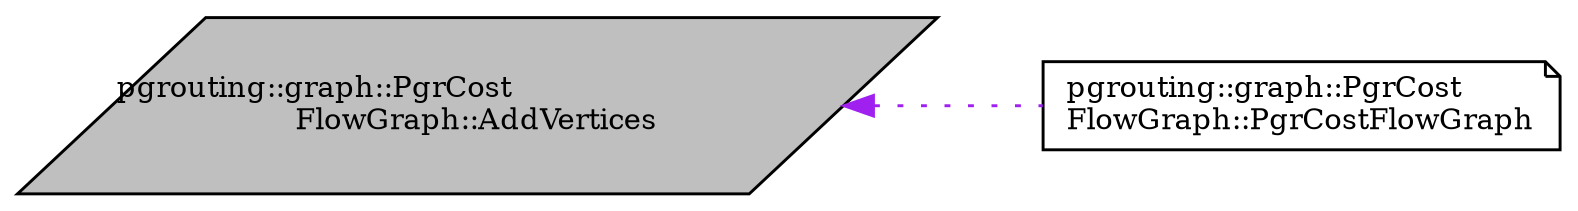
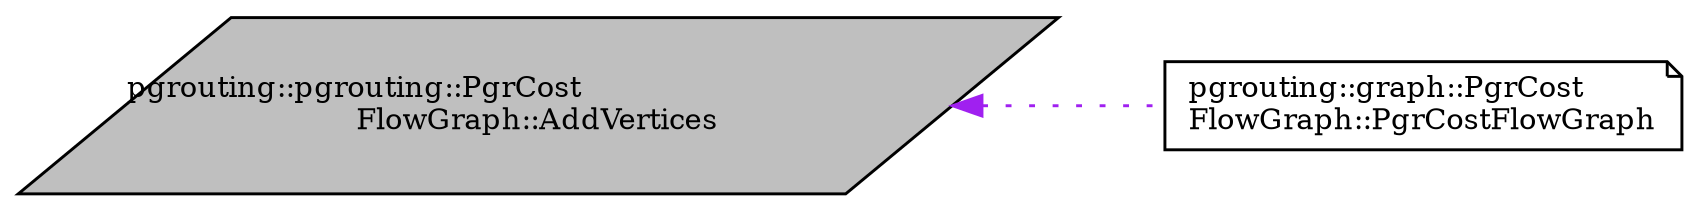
(477, 106) -> (538, 106)
